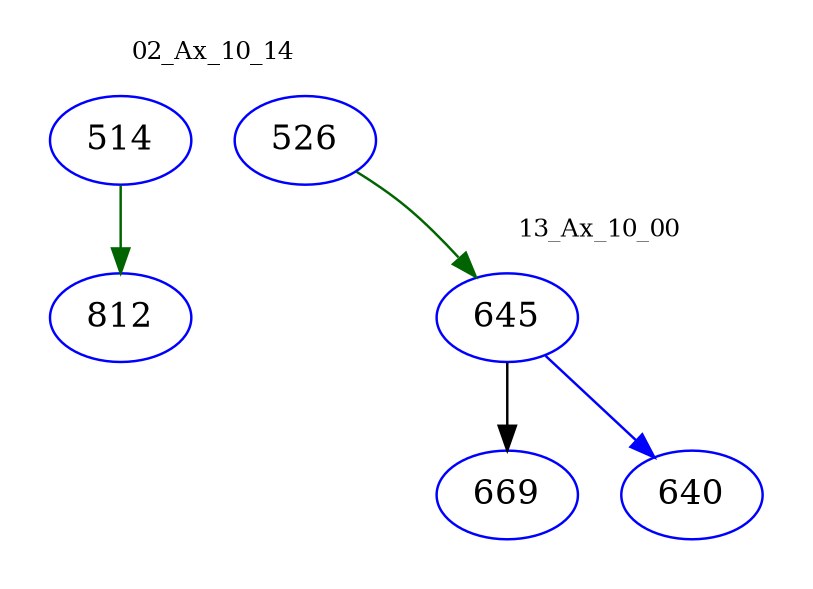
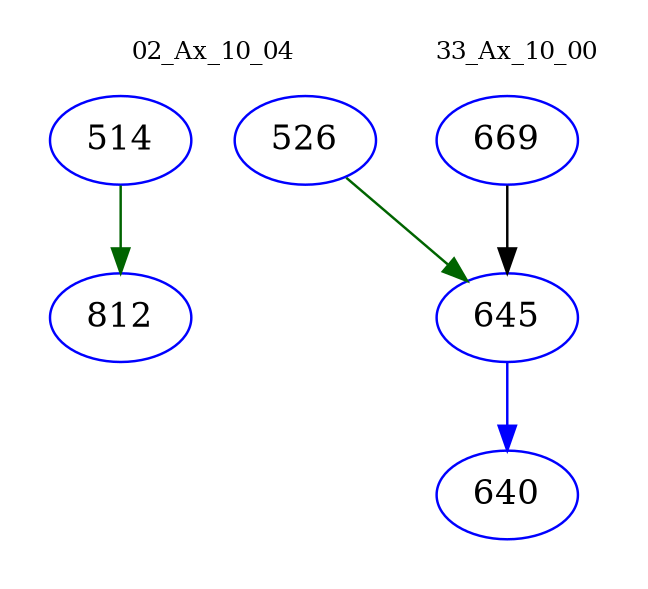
(213, 53) -> (213, 53)
(600, 230) -> (517, 53)
(507, 394) -> (507, 217)
